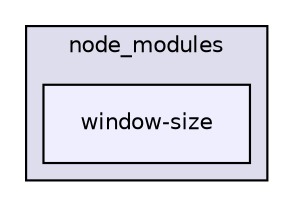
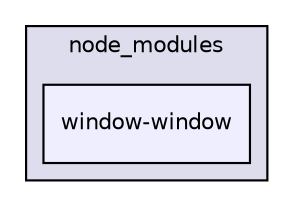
(147, 124) -> (147, 124)
